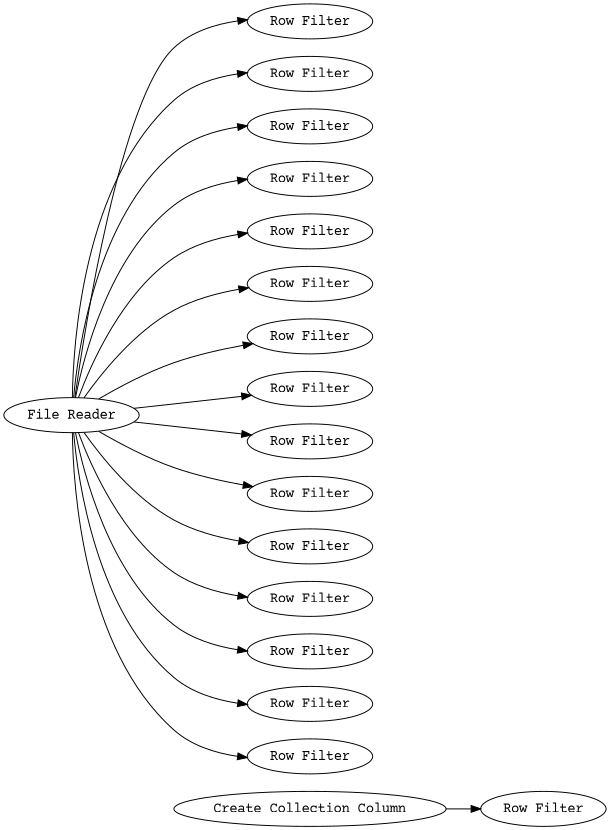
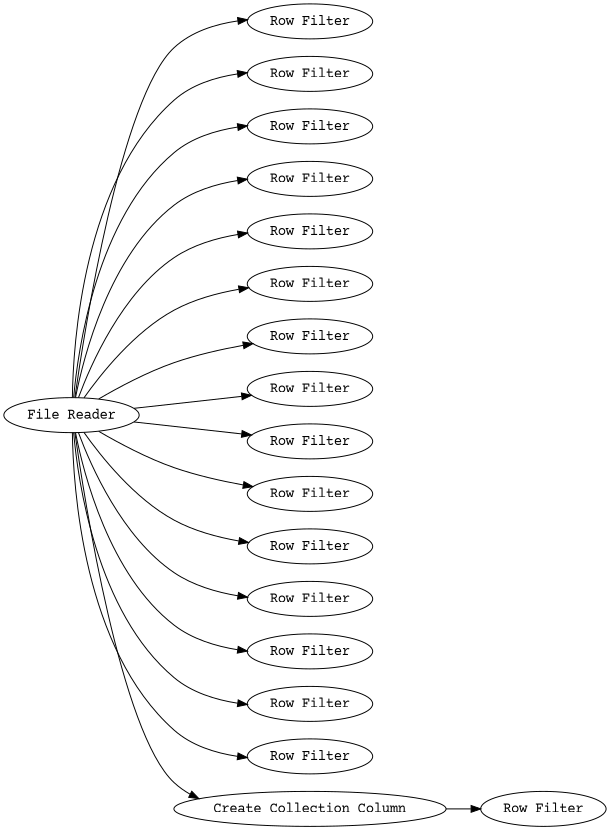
none -> (108, 614)
